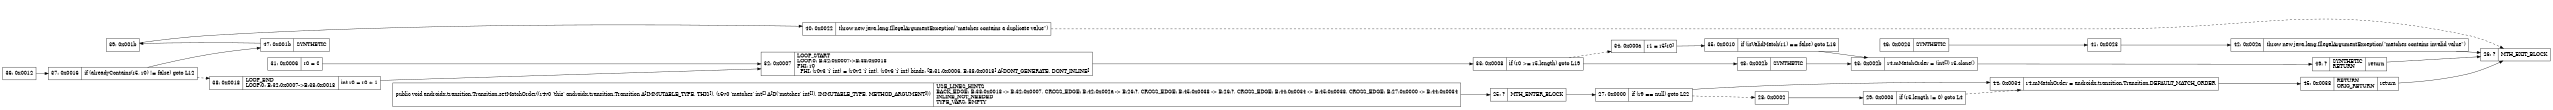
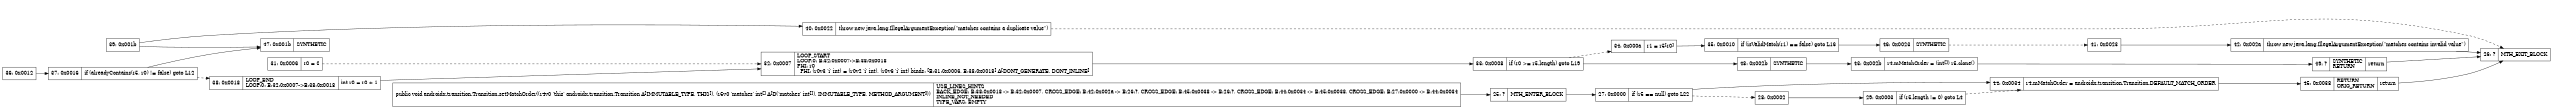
(202, 43) -> (198, 47)
(2017, 45) -> (2017, 45)
(1841, 54) -> (1858, 45)
(540, 64) -> (540, 64)
(1661, 95) -> (1661, 95)
